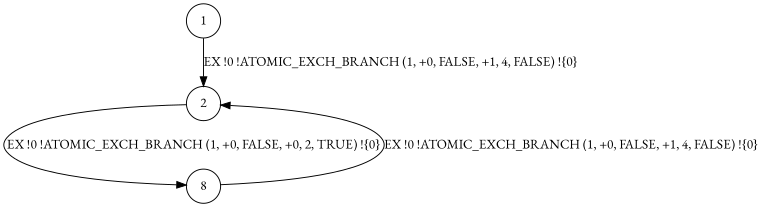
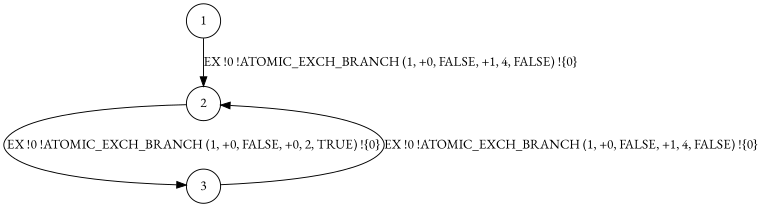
(204, 186) -> (204, 186)
